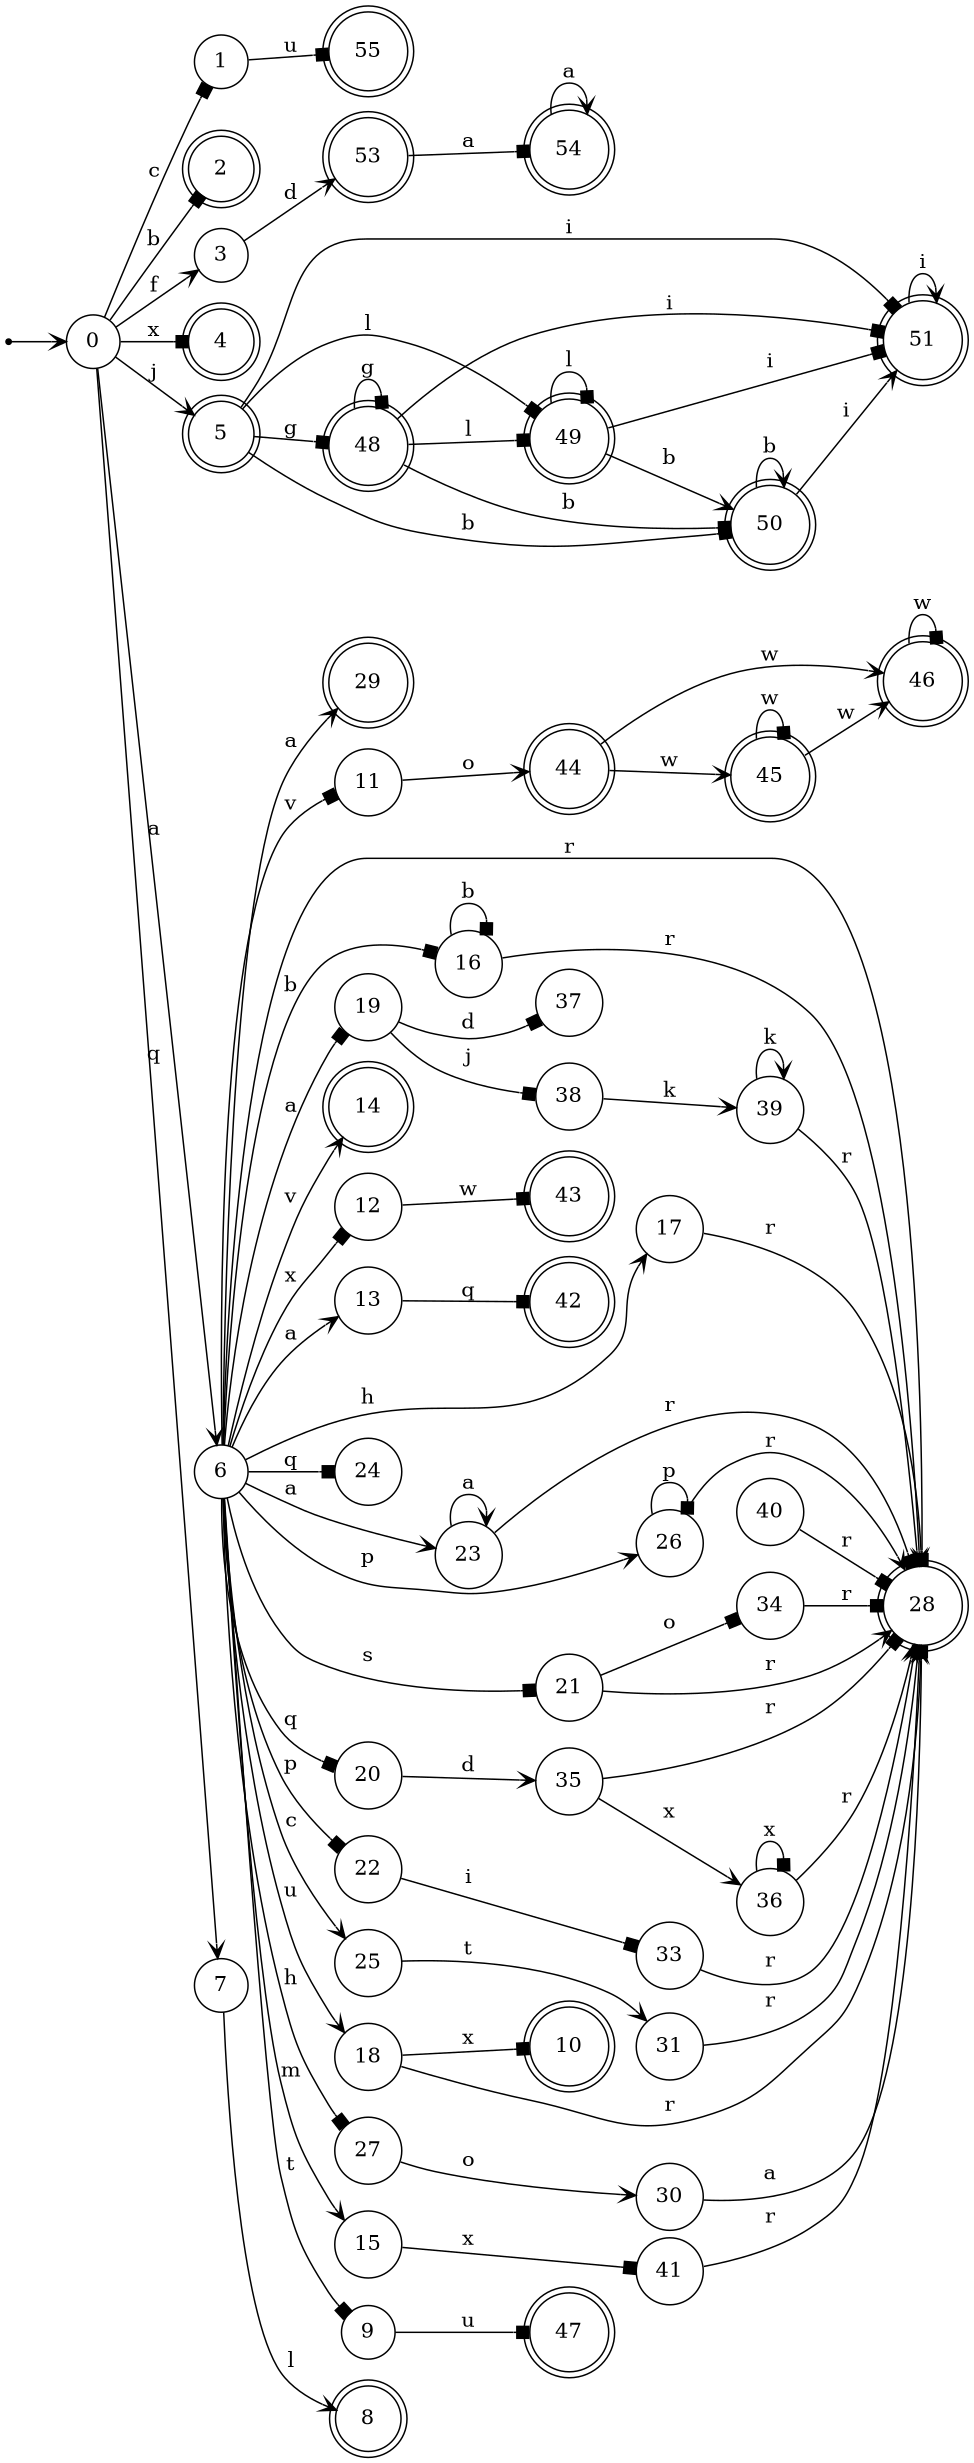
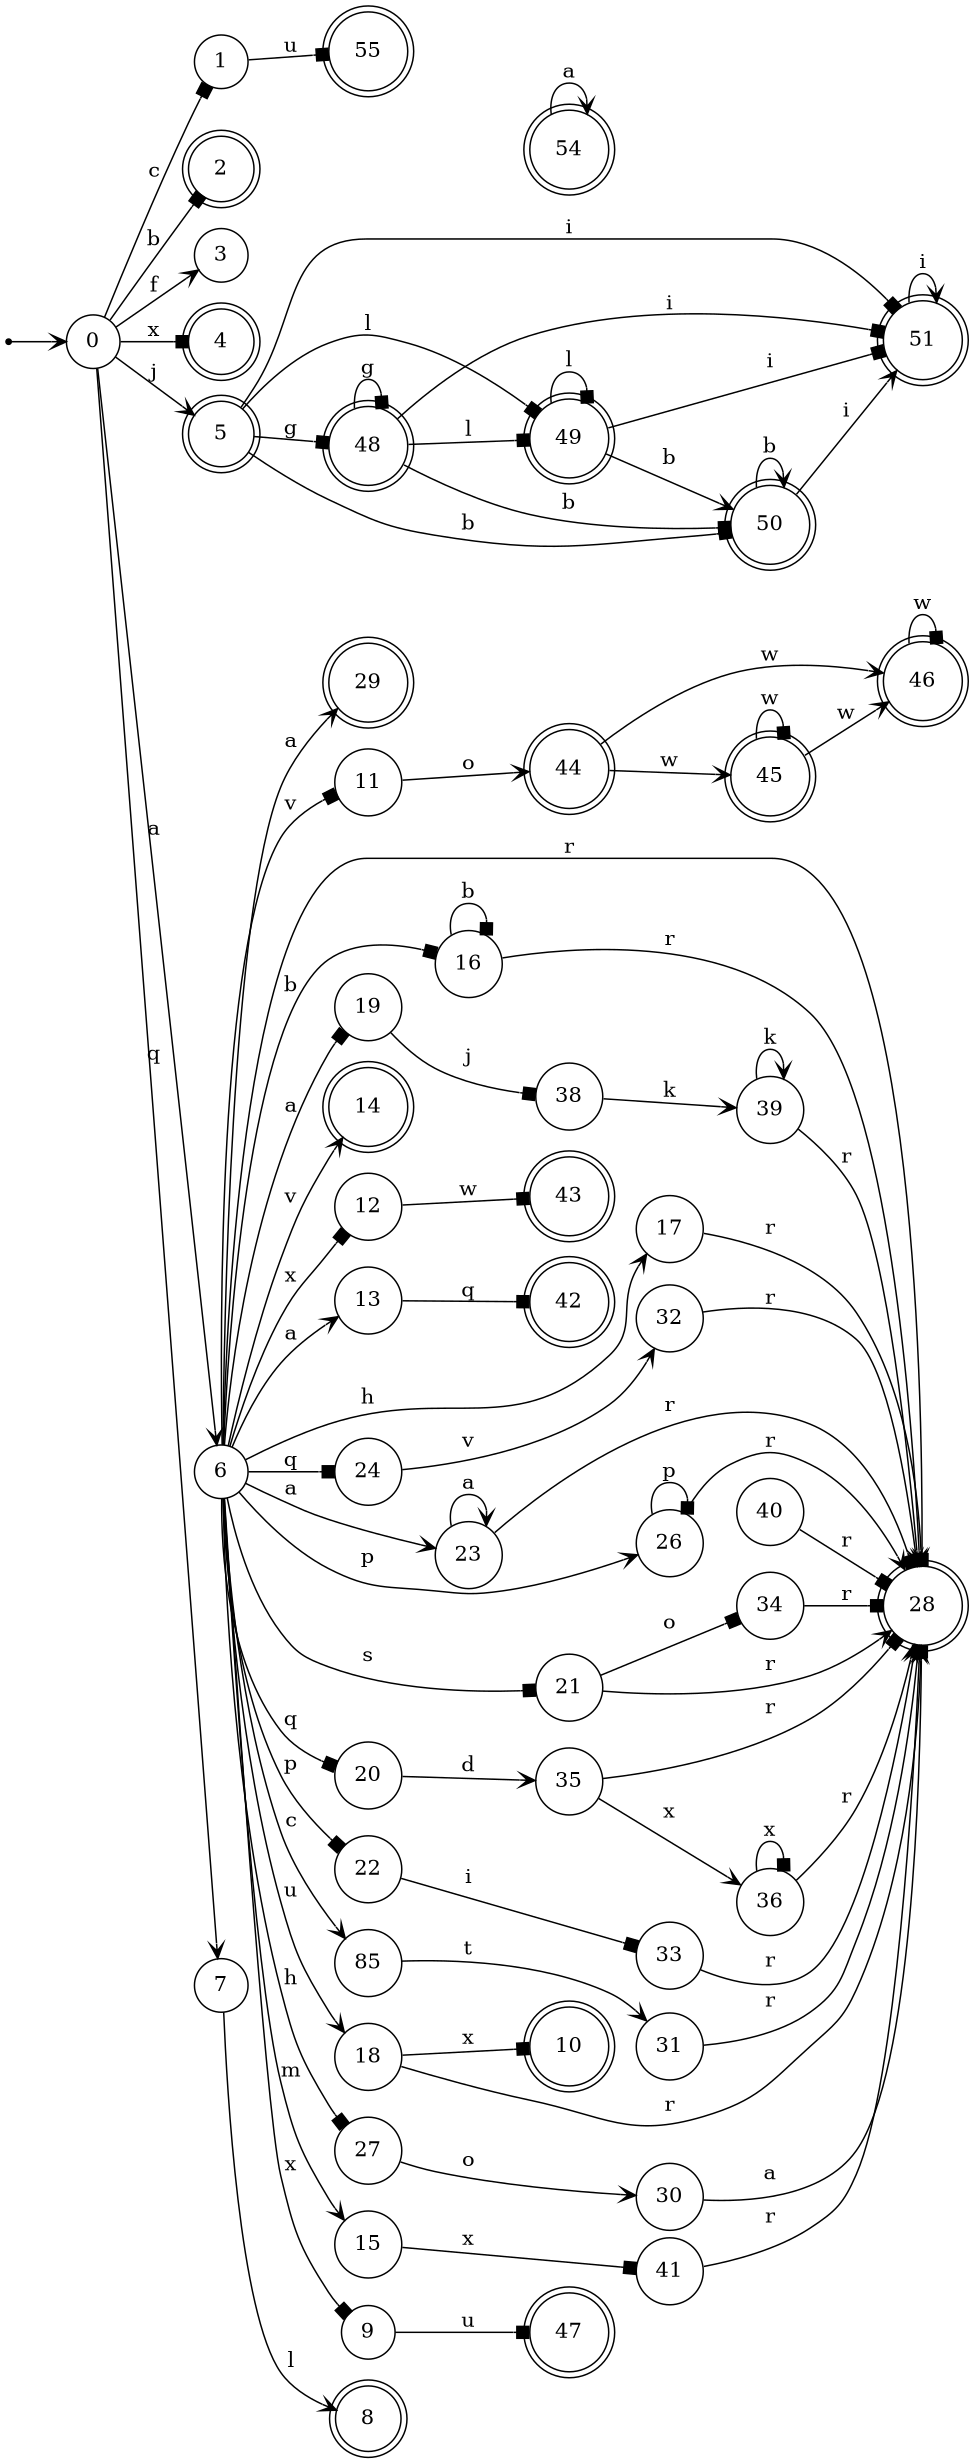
(368, 157) -> none
(569, 1003) -> none
none -> (670, 1318)
(368, 1963) -> (368, 1963)
(291, 2165) -> (291, 2165)
